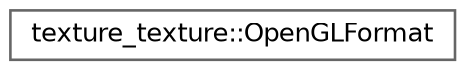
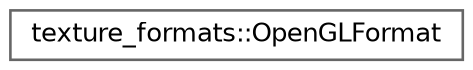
(233, 35) -> (237, 35)
